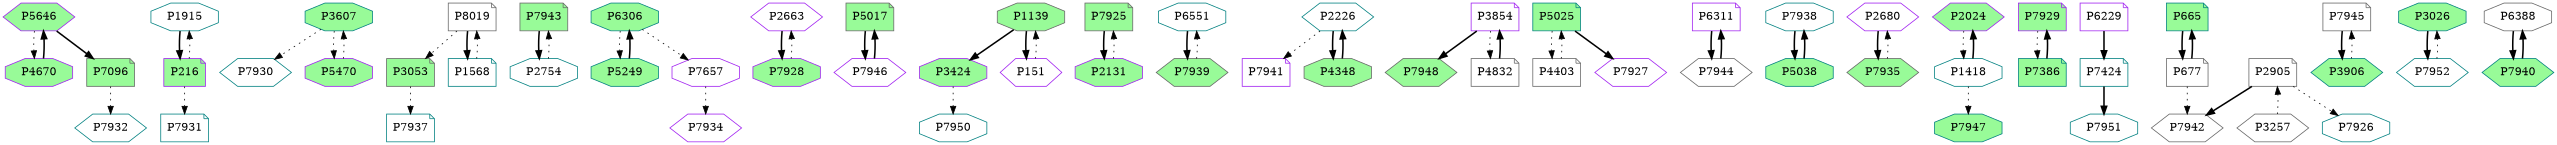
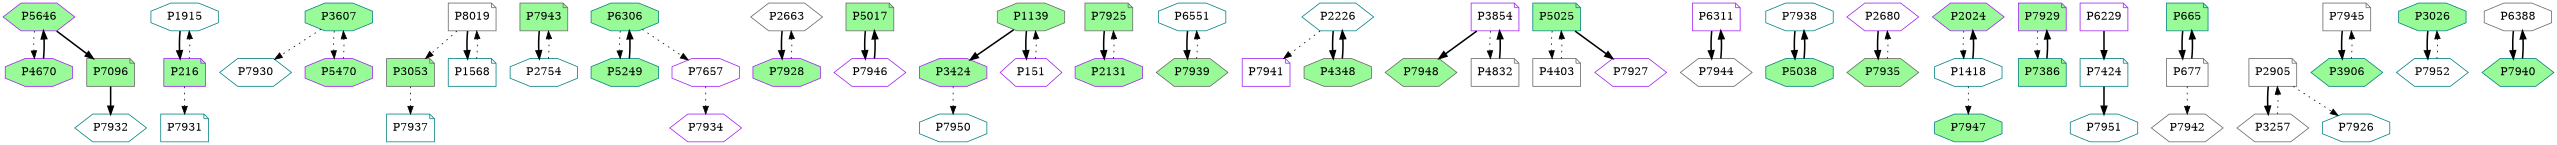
(787, 17) -> (787, 17)
(111, 96) -> (111, 96)
(2233, 99) -> (2268, 96)
